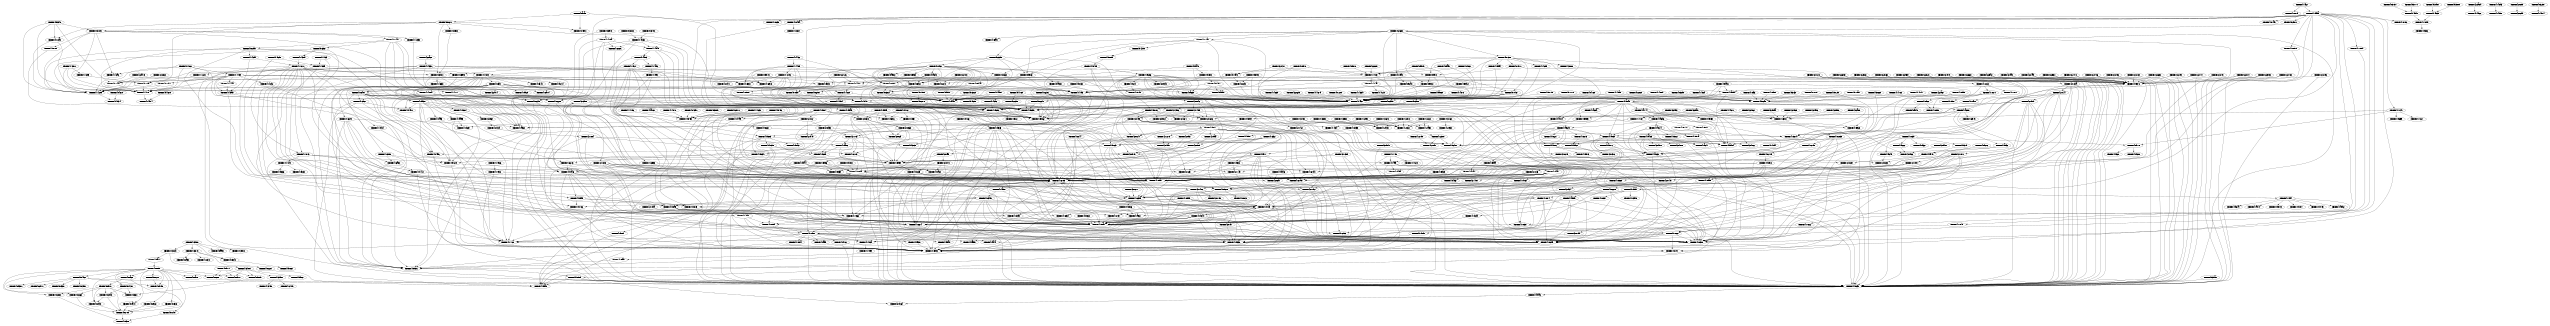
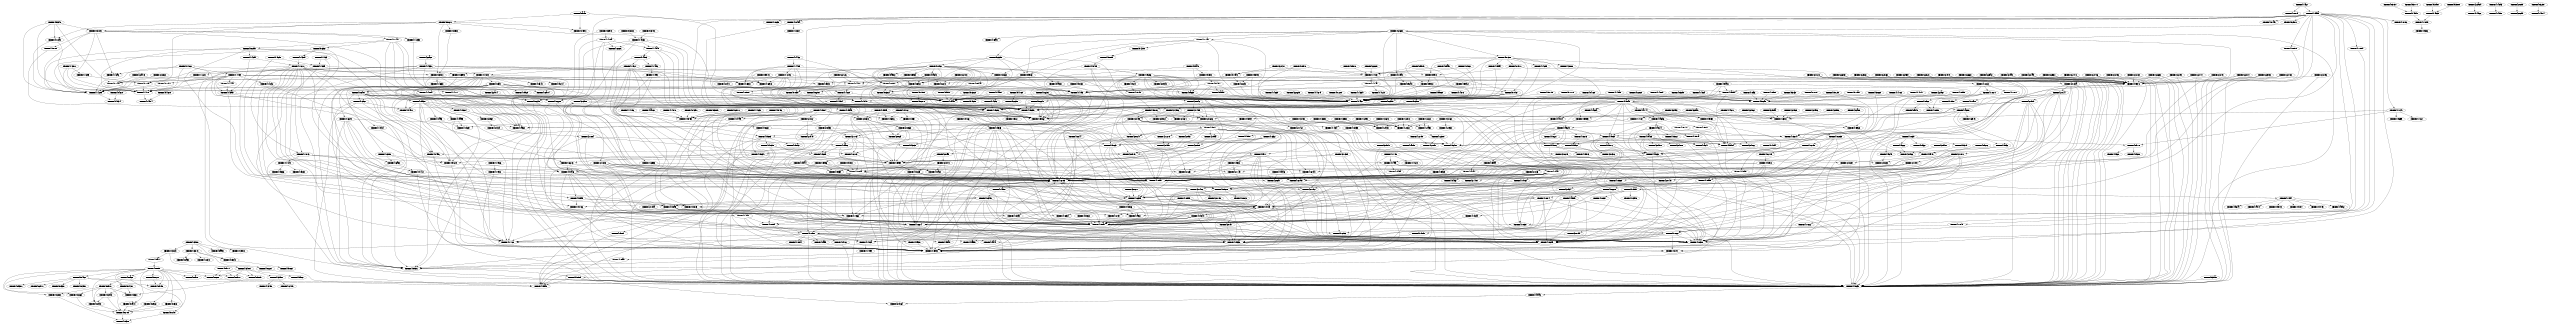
none -> (1409, 146)
none -> (1740, 172)
